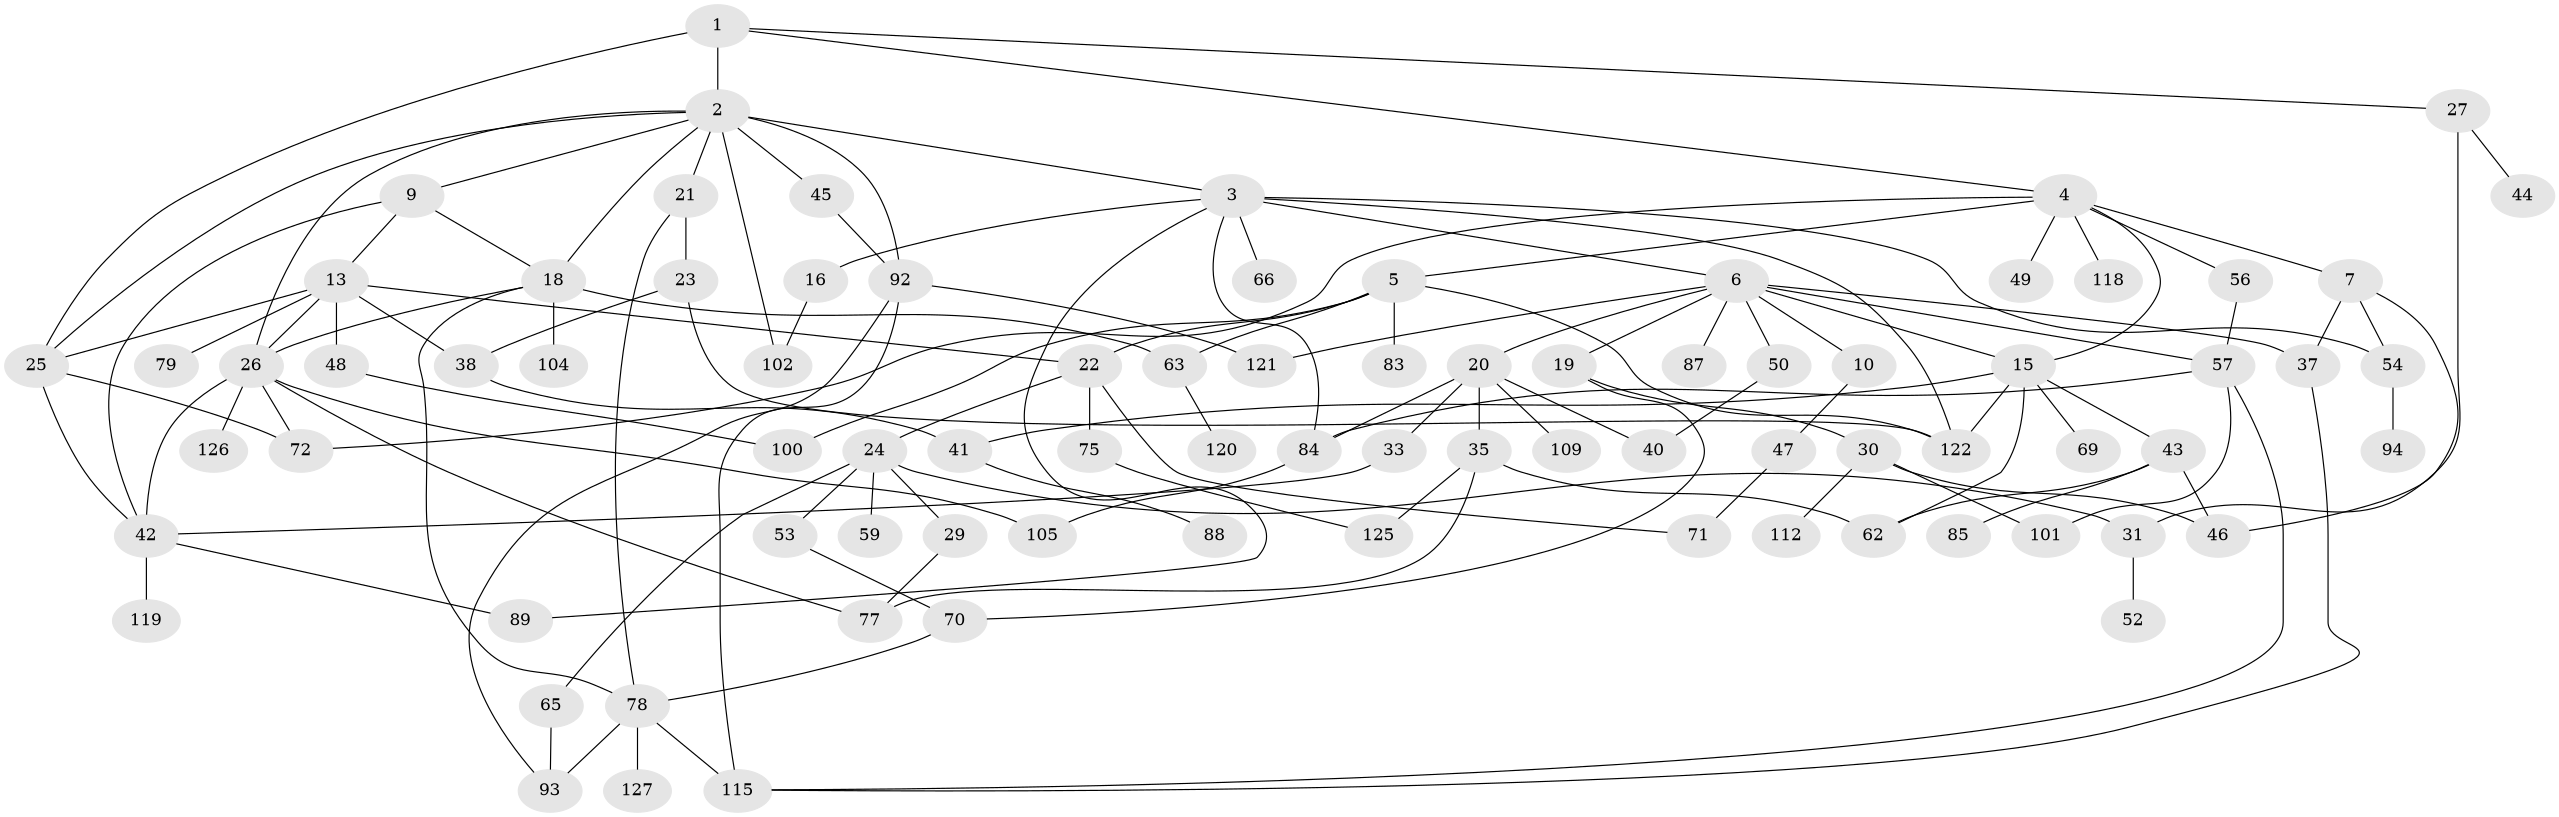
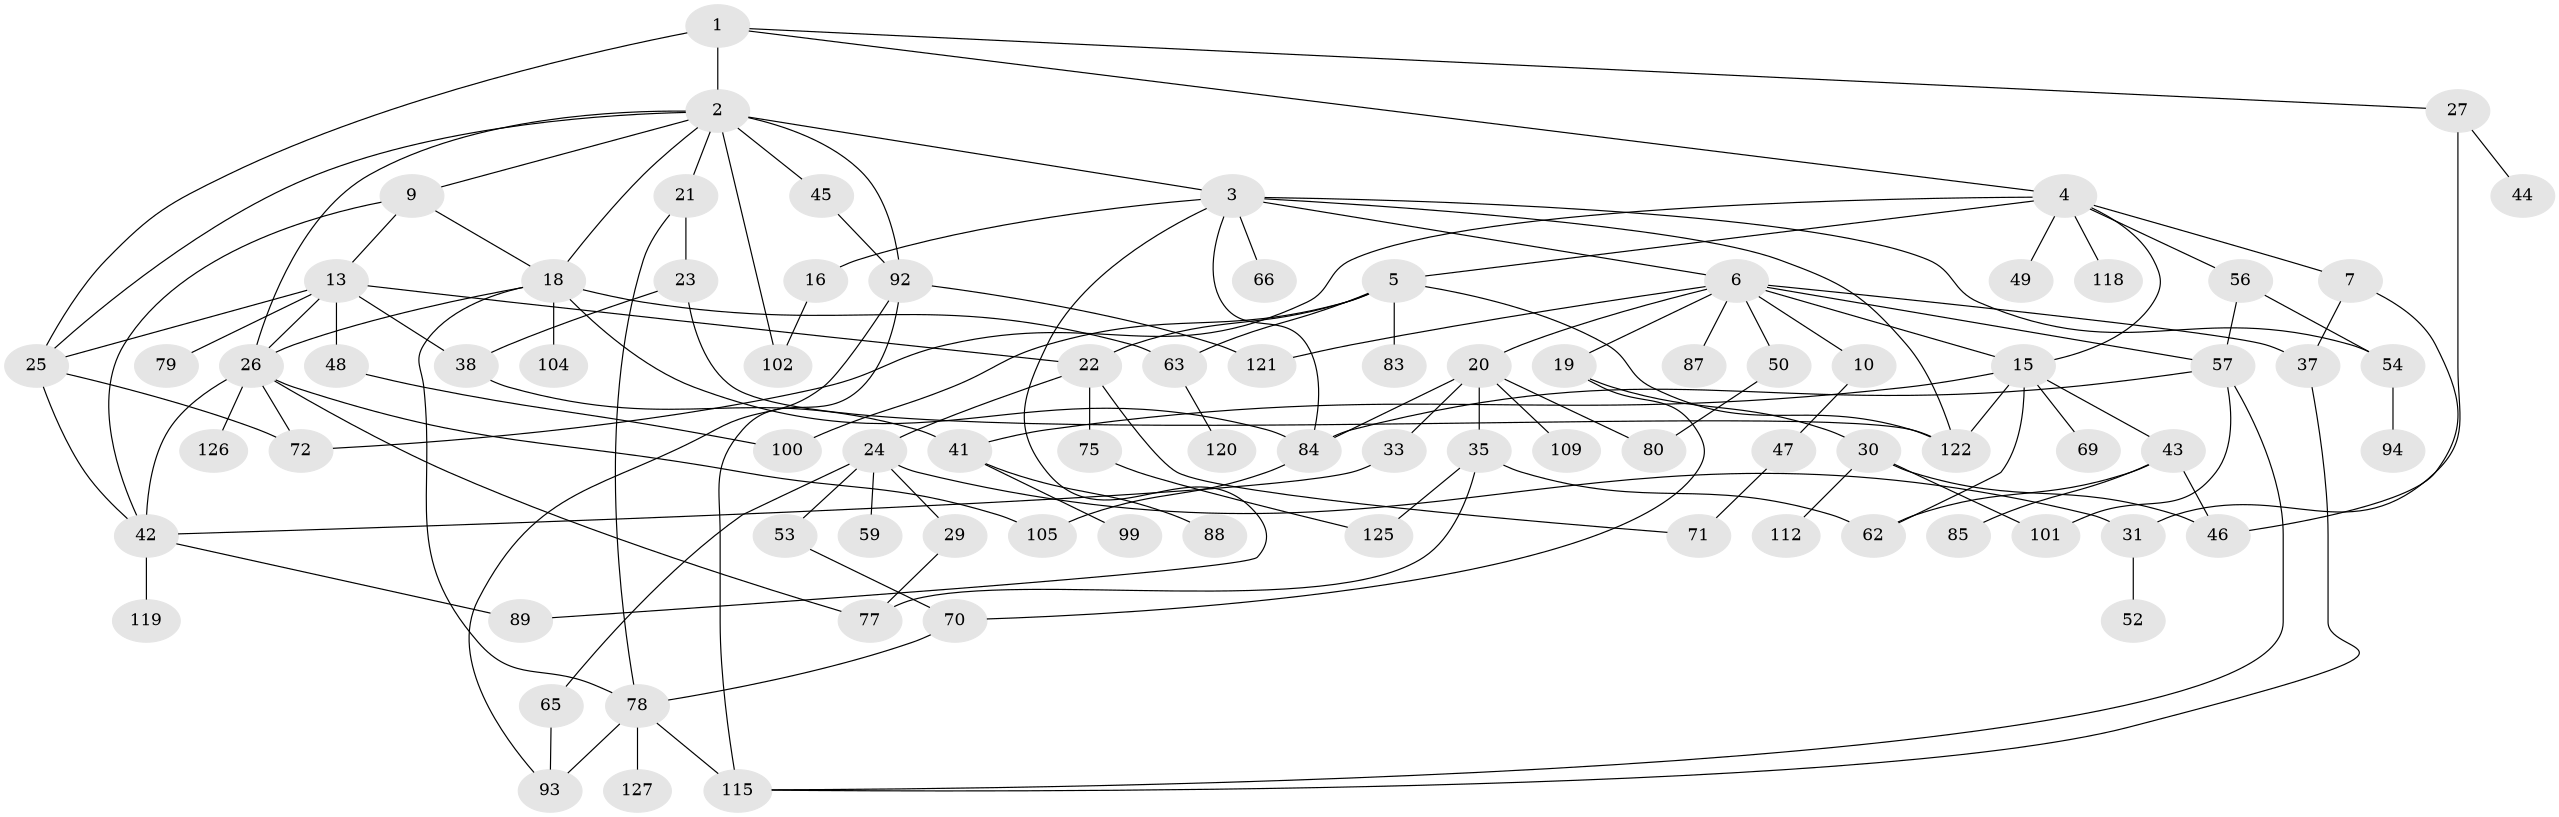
(2372, 324) -> (2317, 324)
none -> (1007, 415)
(1654, 451) -> (1654, 451)
none -> (1130, 536)
